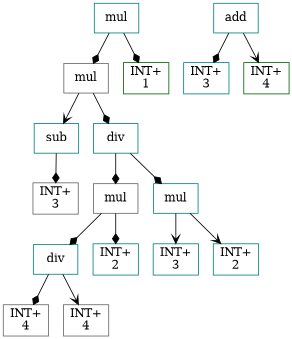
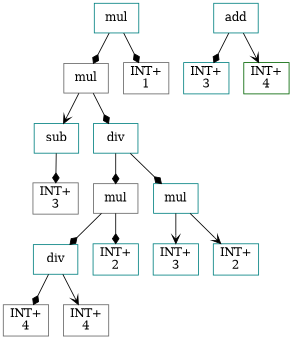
(146, 78) -> (146, 78)
